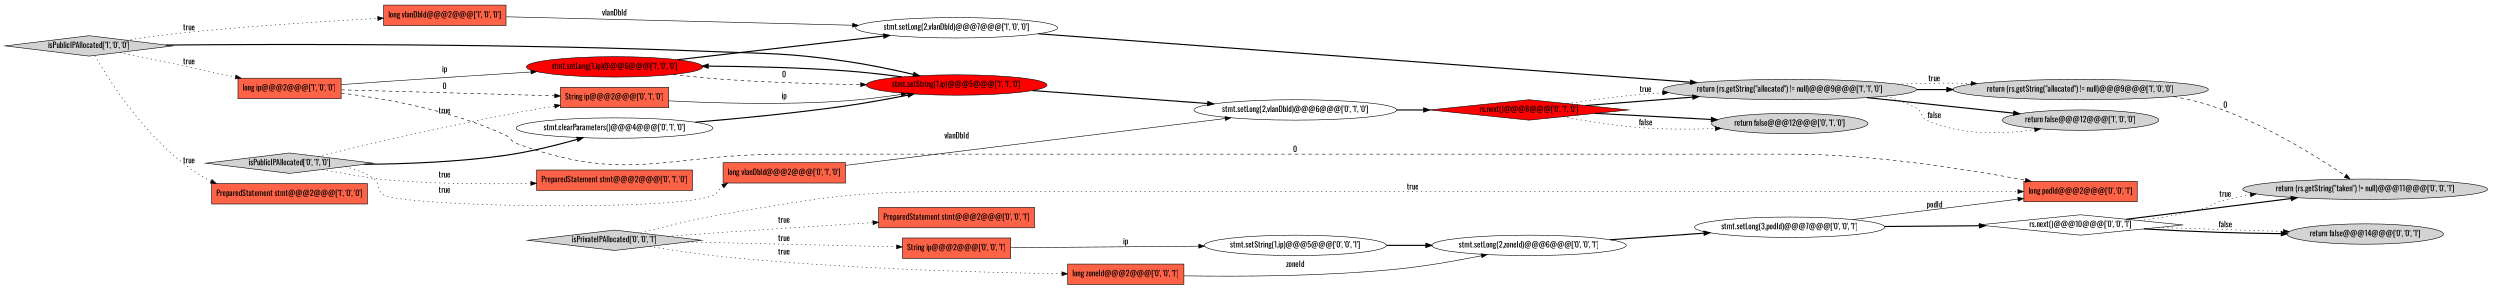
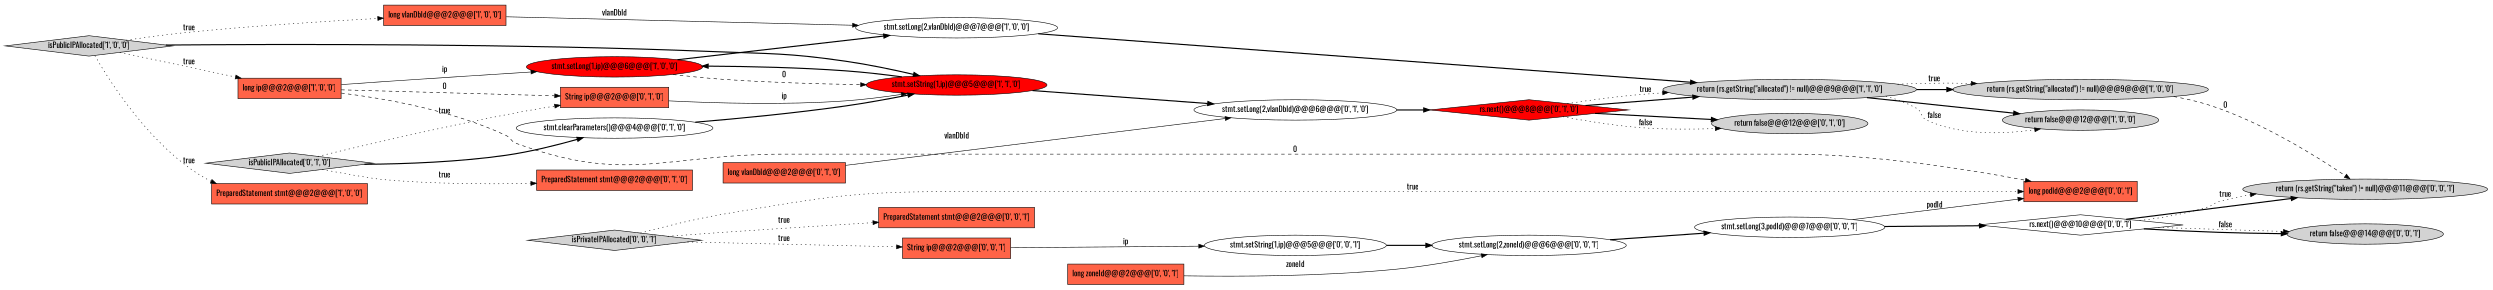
(530, 206) -> none
(855, 267) -> none
